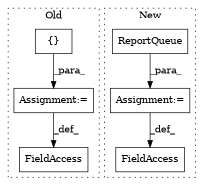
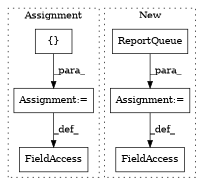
(54, 16) -> (54, 16)
